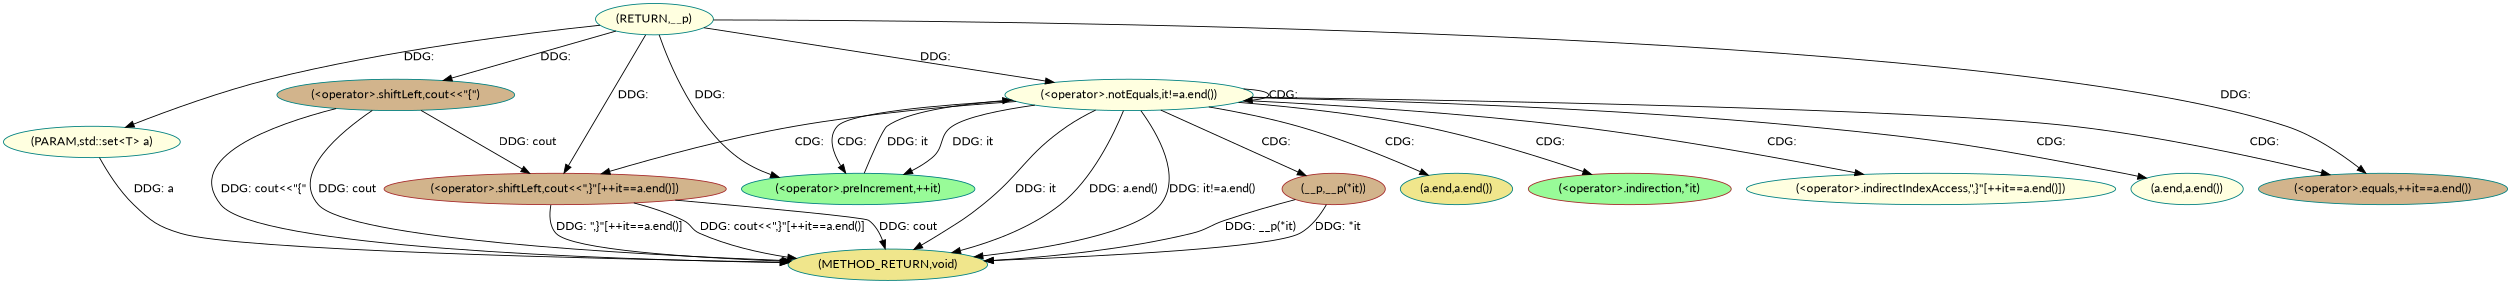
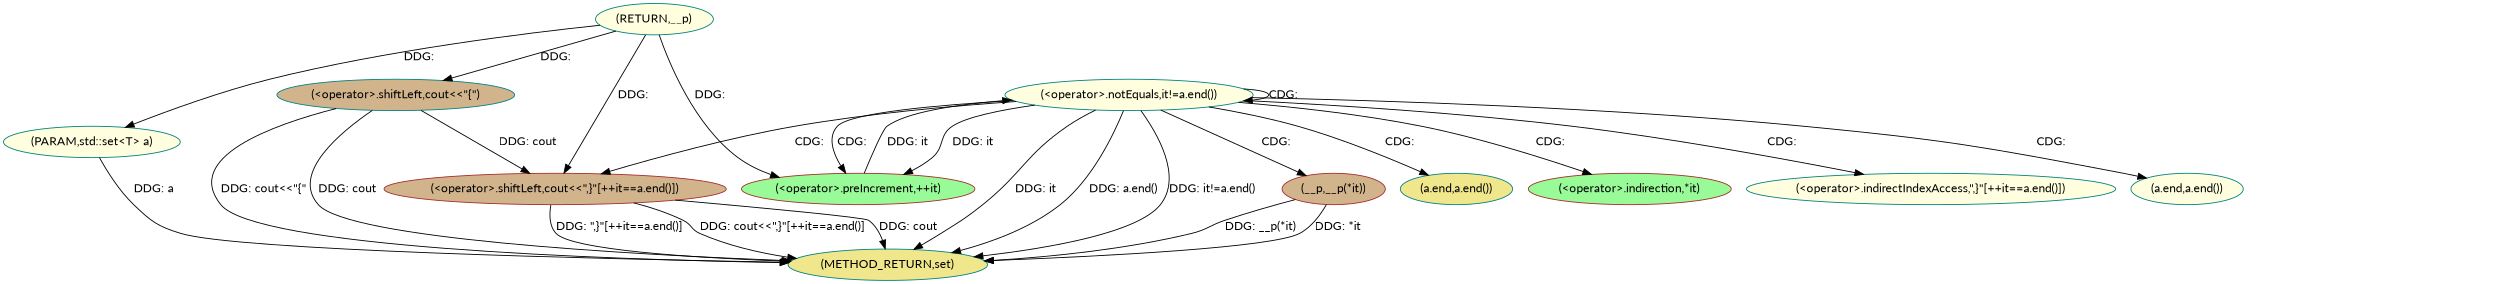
(875, 54) -> none
(858, 189) -> (858, 189)
(2383, 189) -> none
(888, 265) -> (888, 265)
